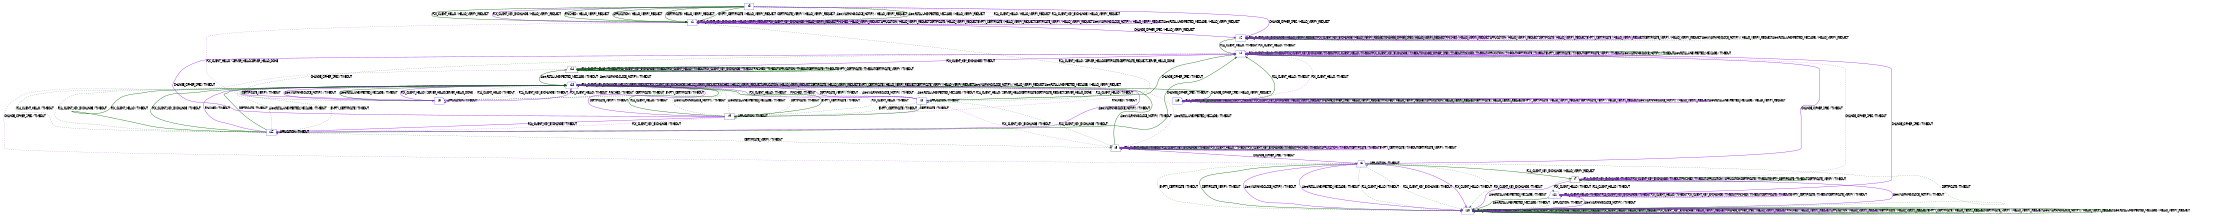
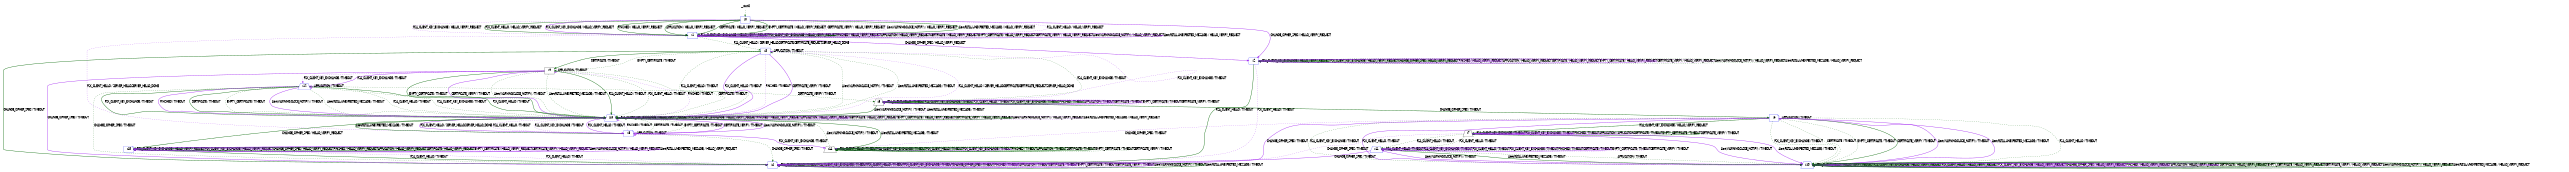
none -> (745, 7)
(907, 62) -> (729, 136)
(776, 130) -> (301, 158)
(271, 132) -> (304, 86)
(1238, 156) -> (1325, 109)
(1361, 164) -> (1774, 118)
